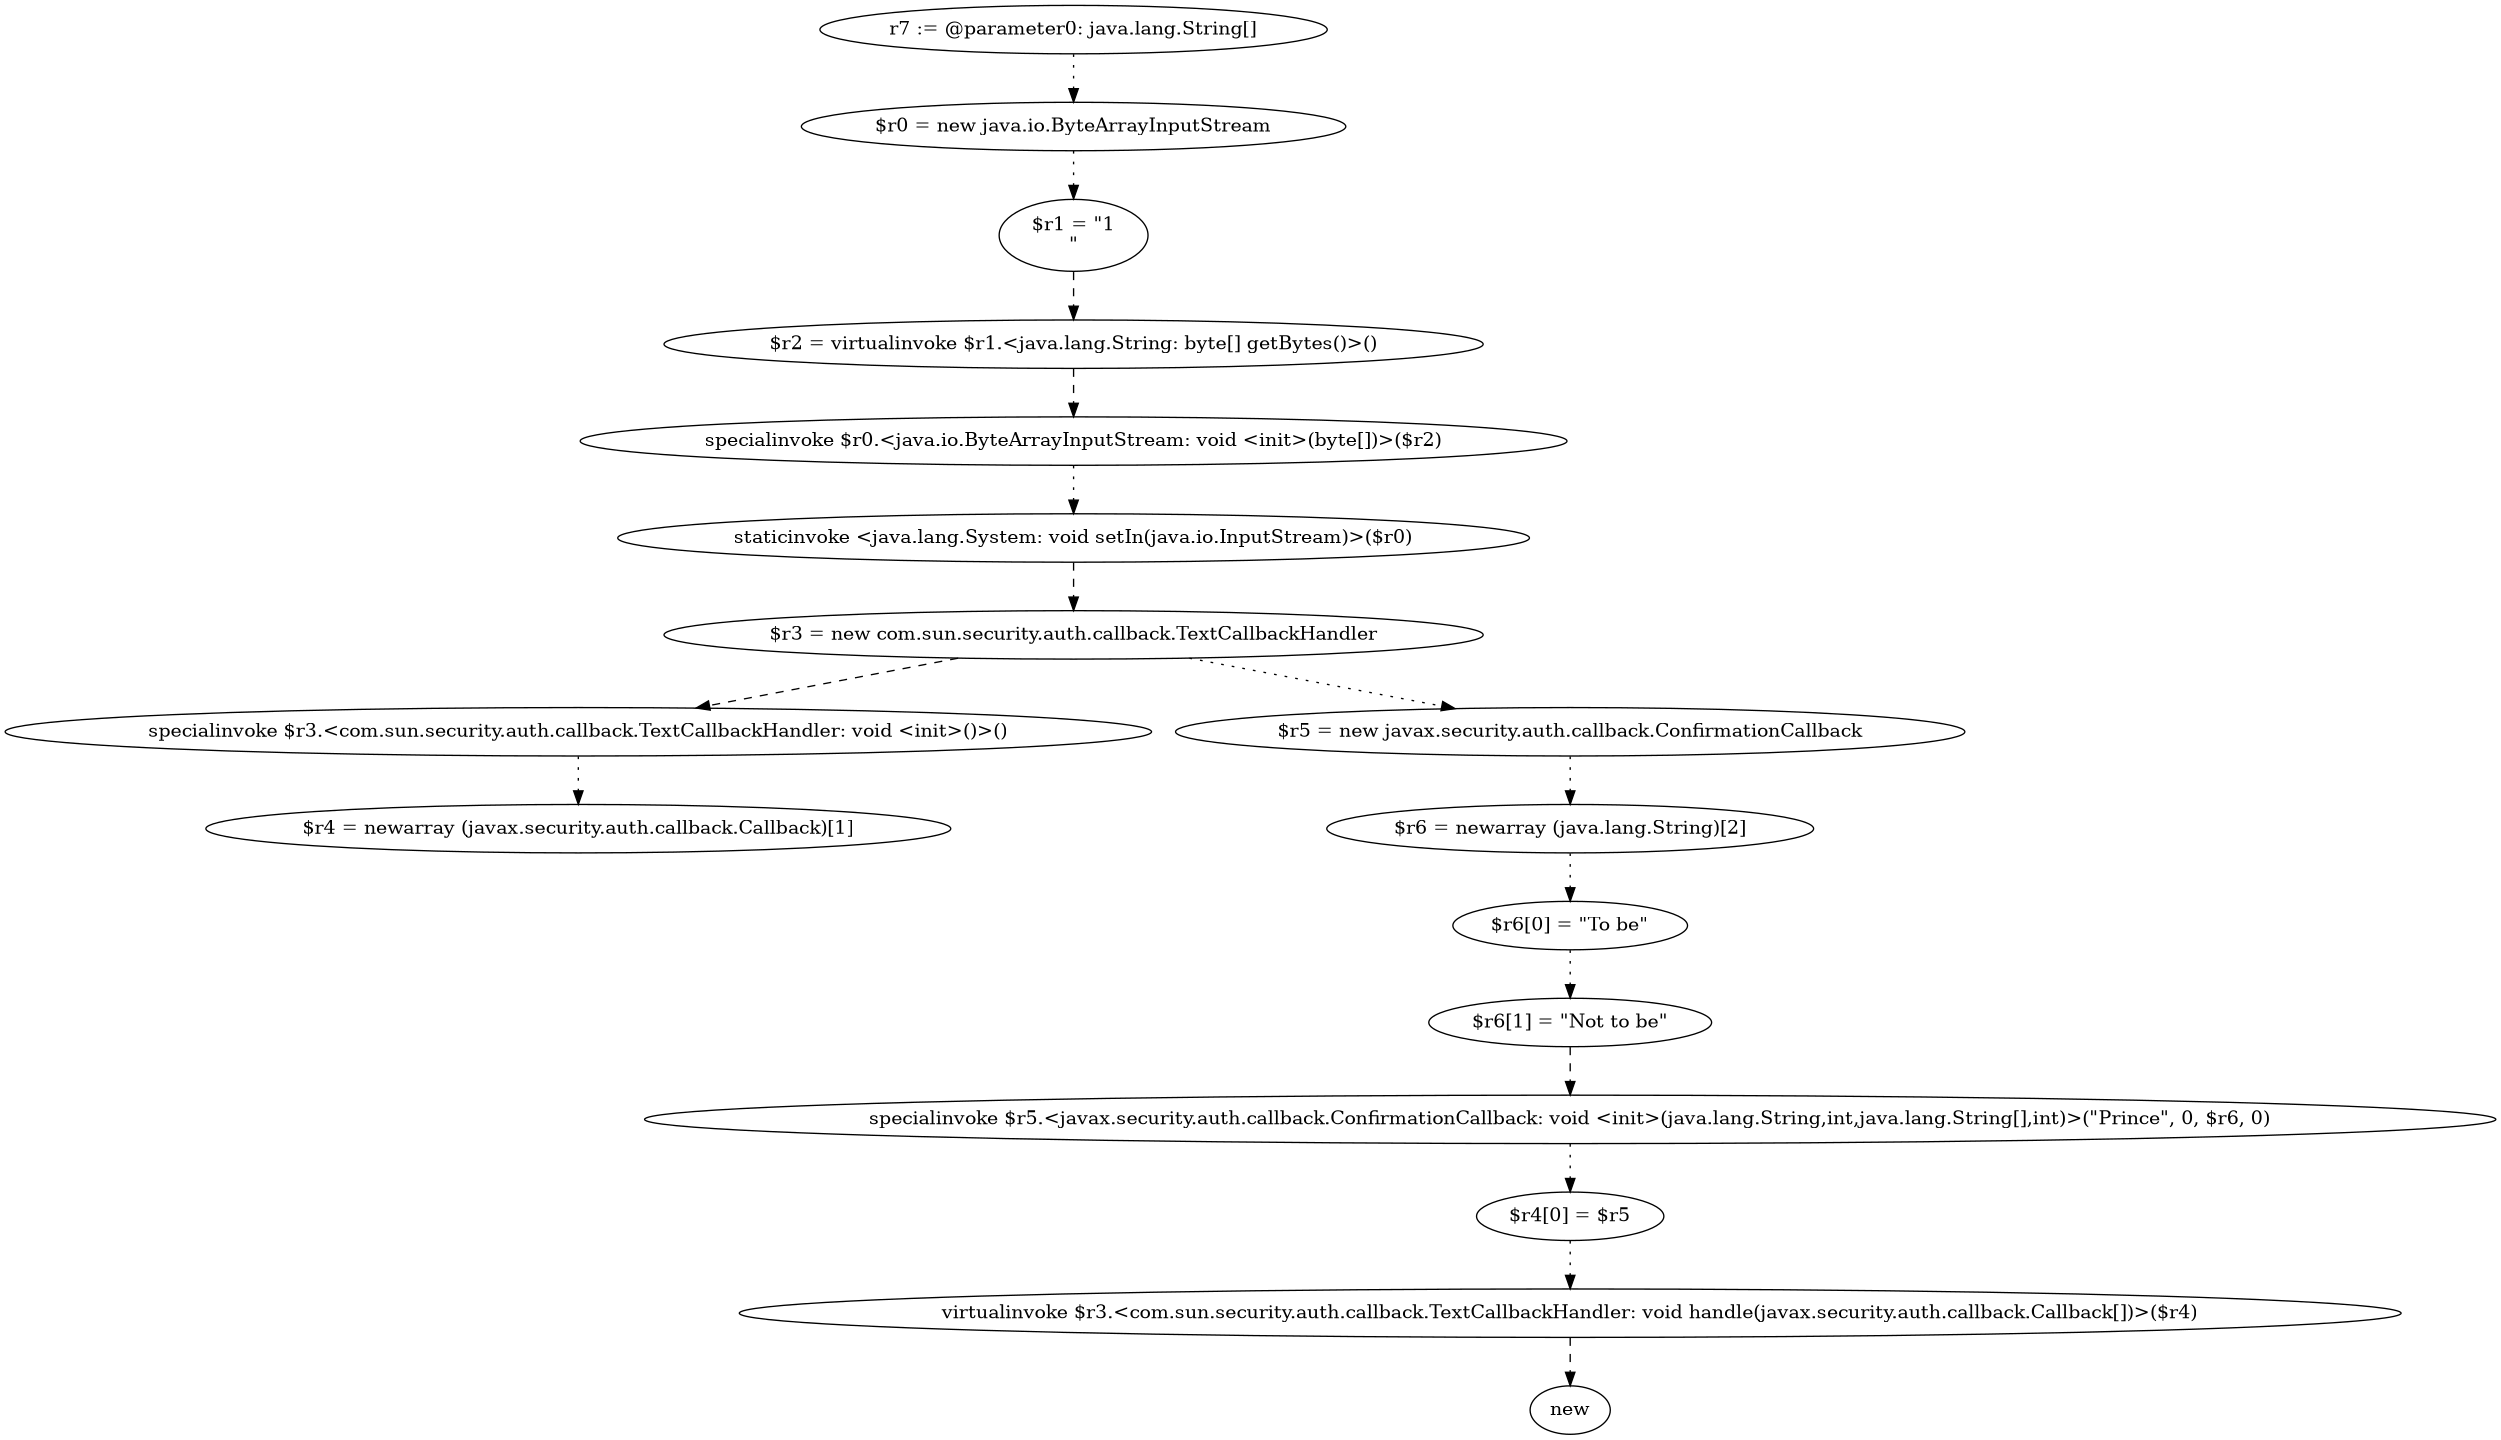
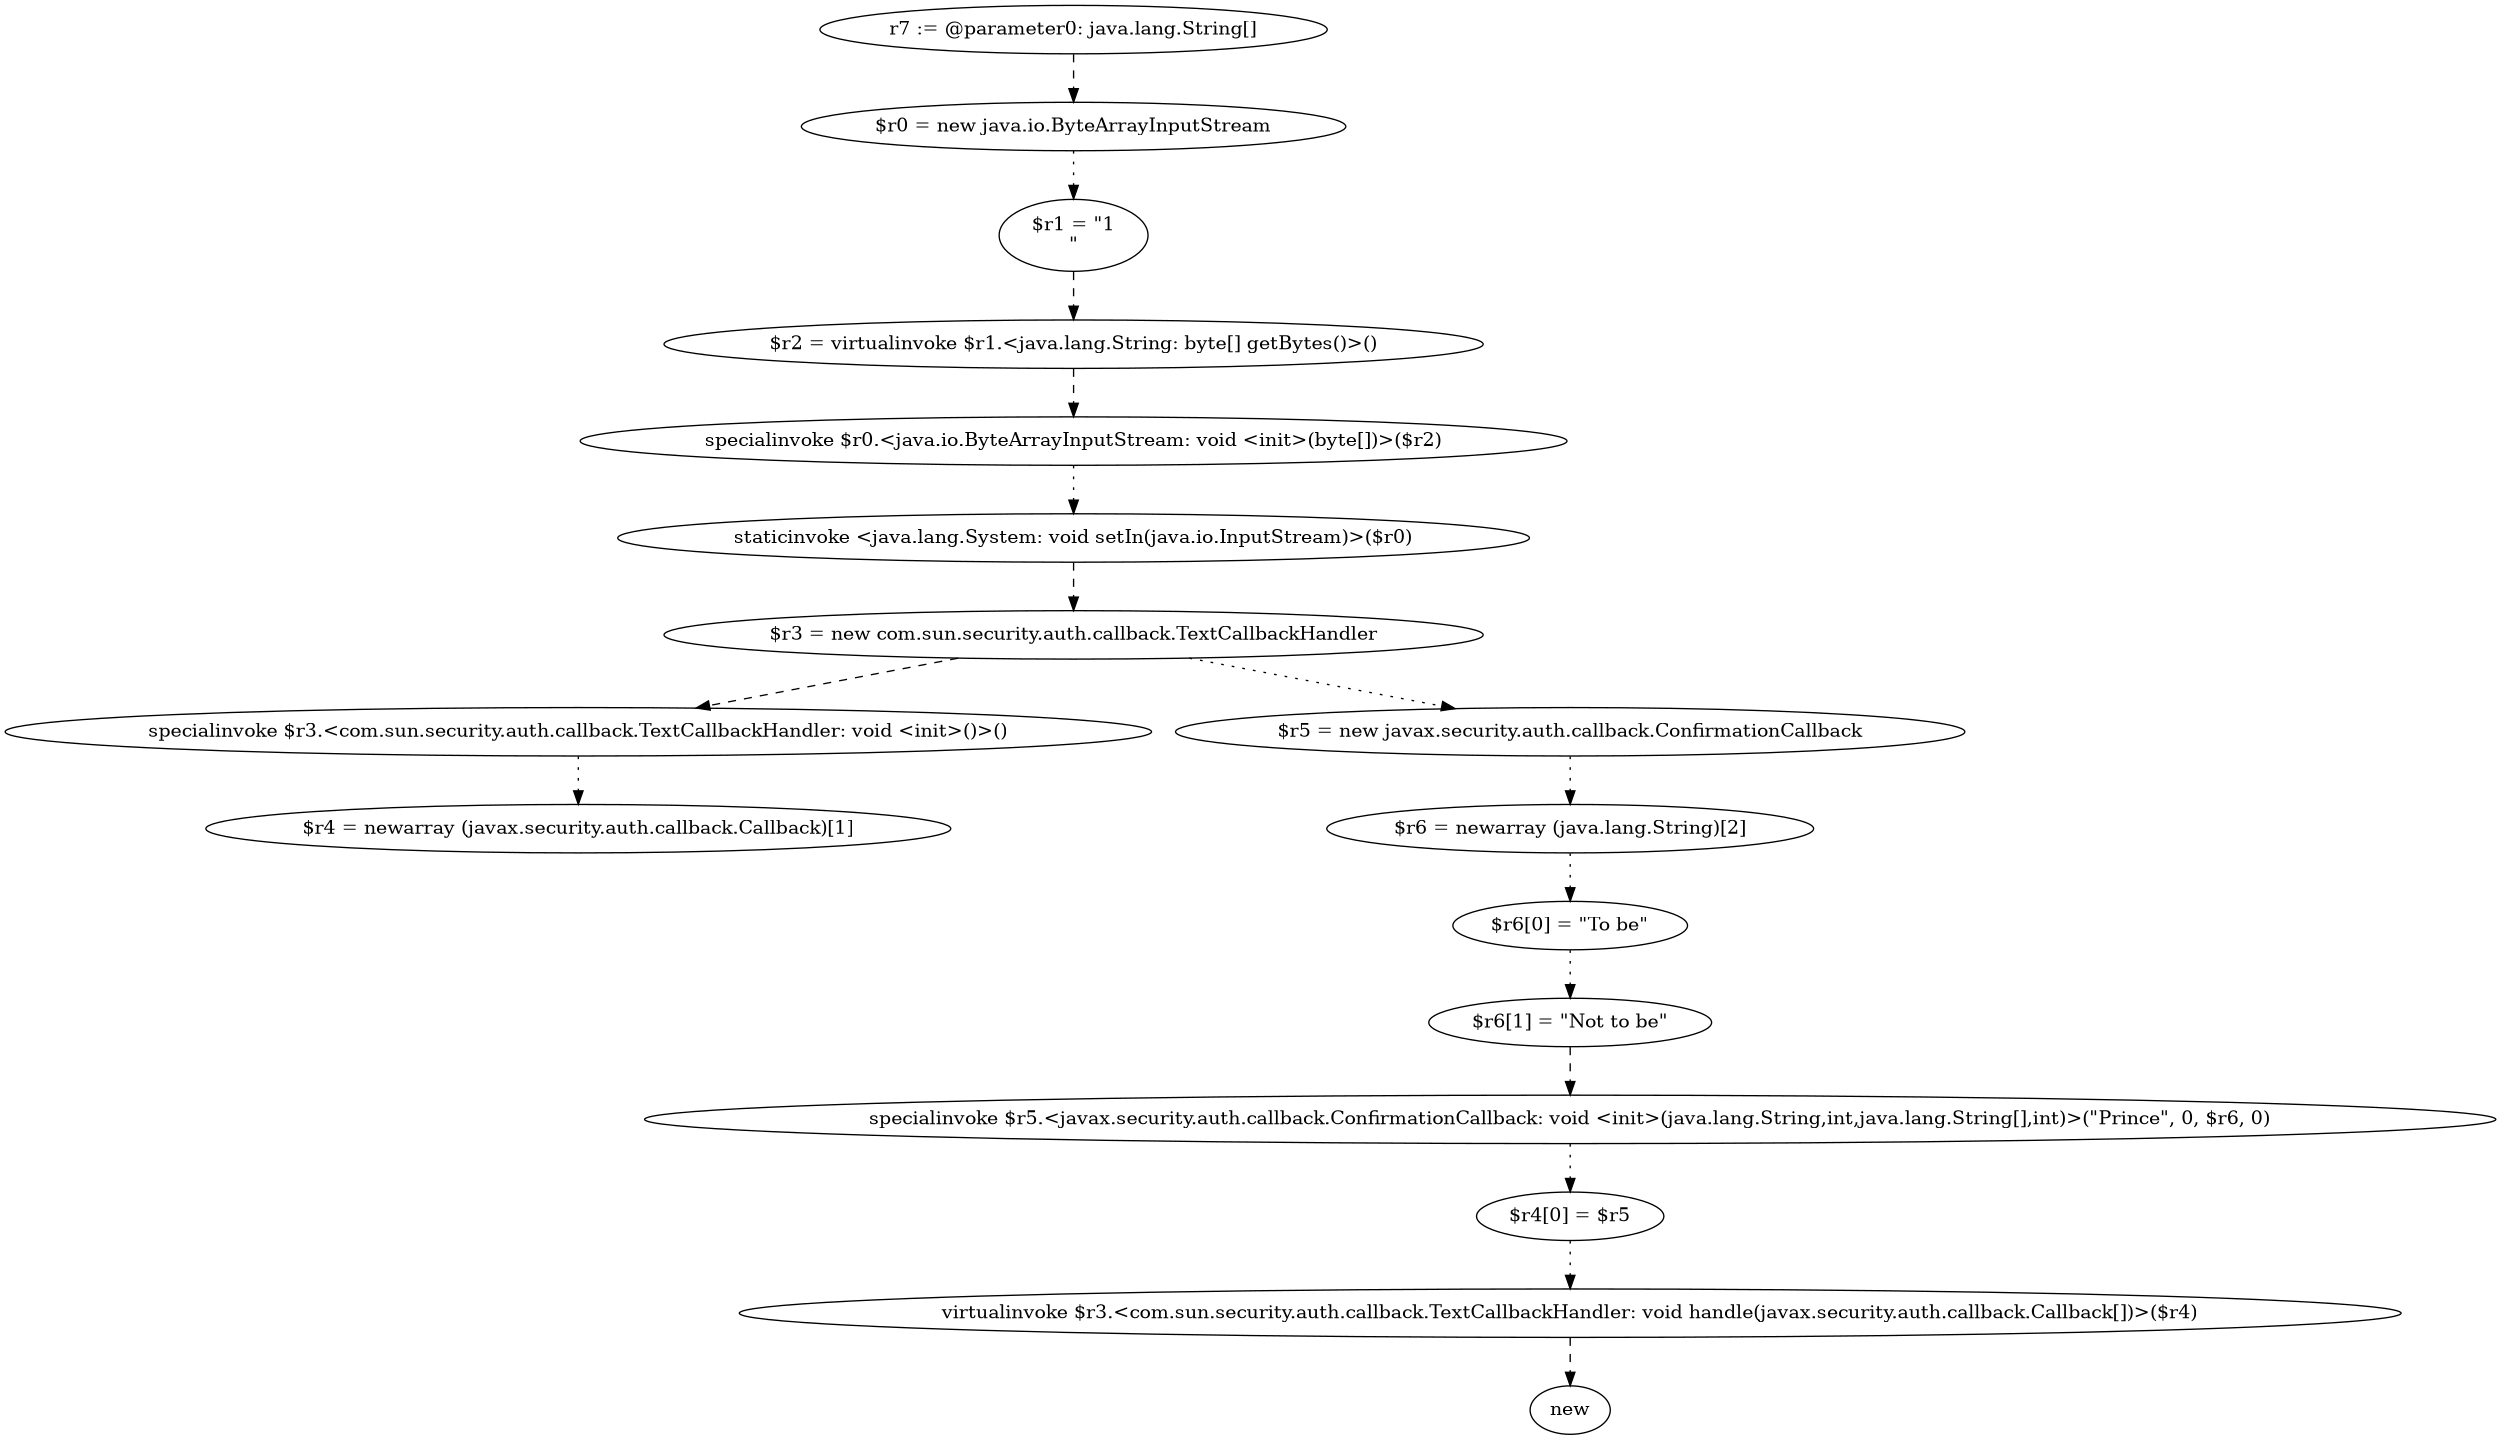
(1074, 71) -> (1074, 71)
